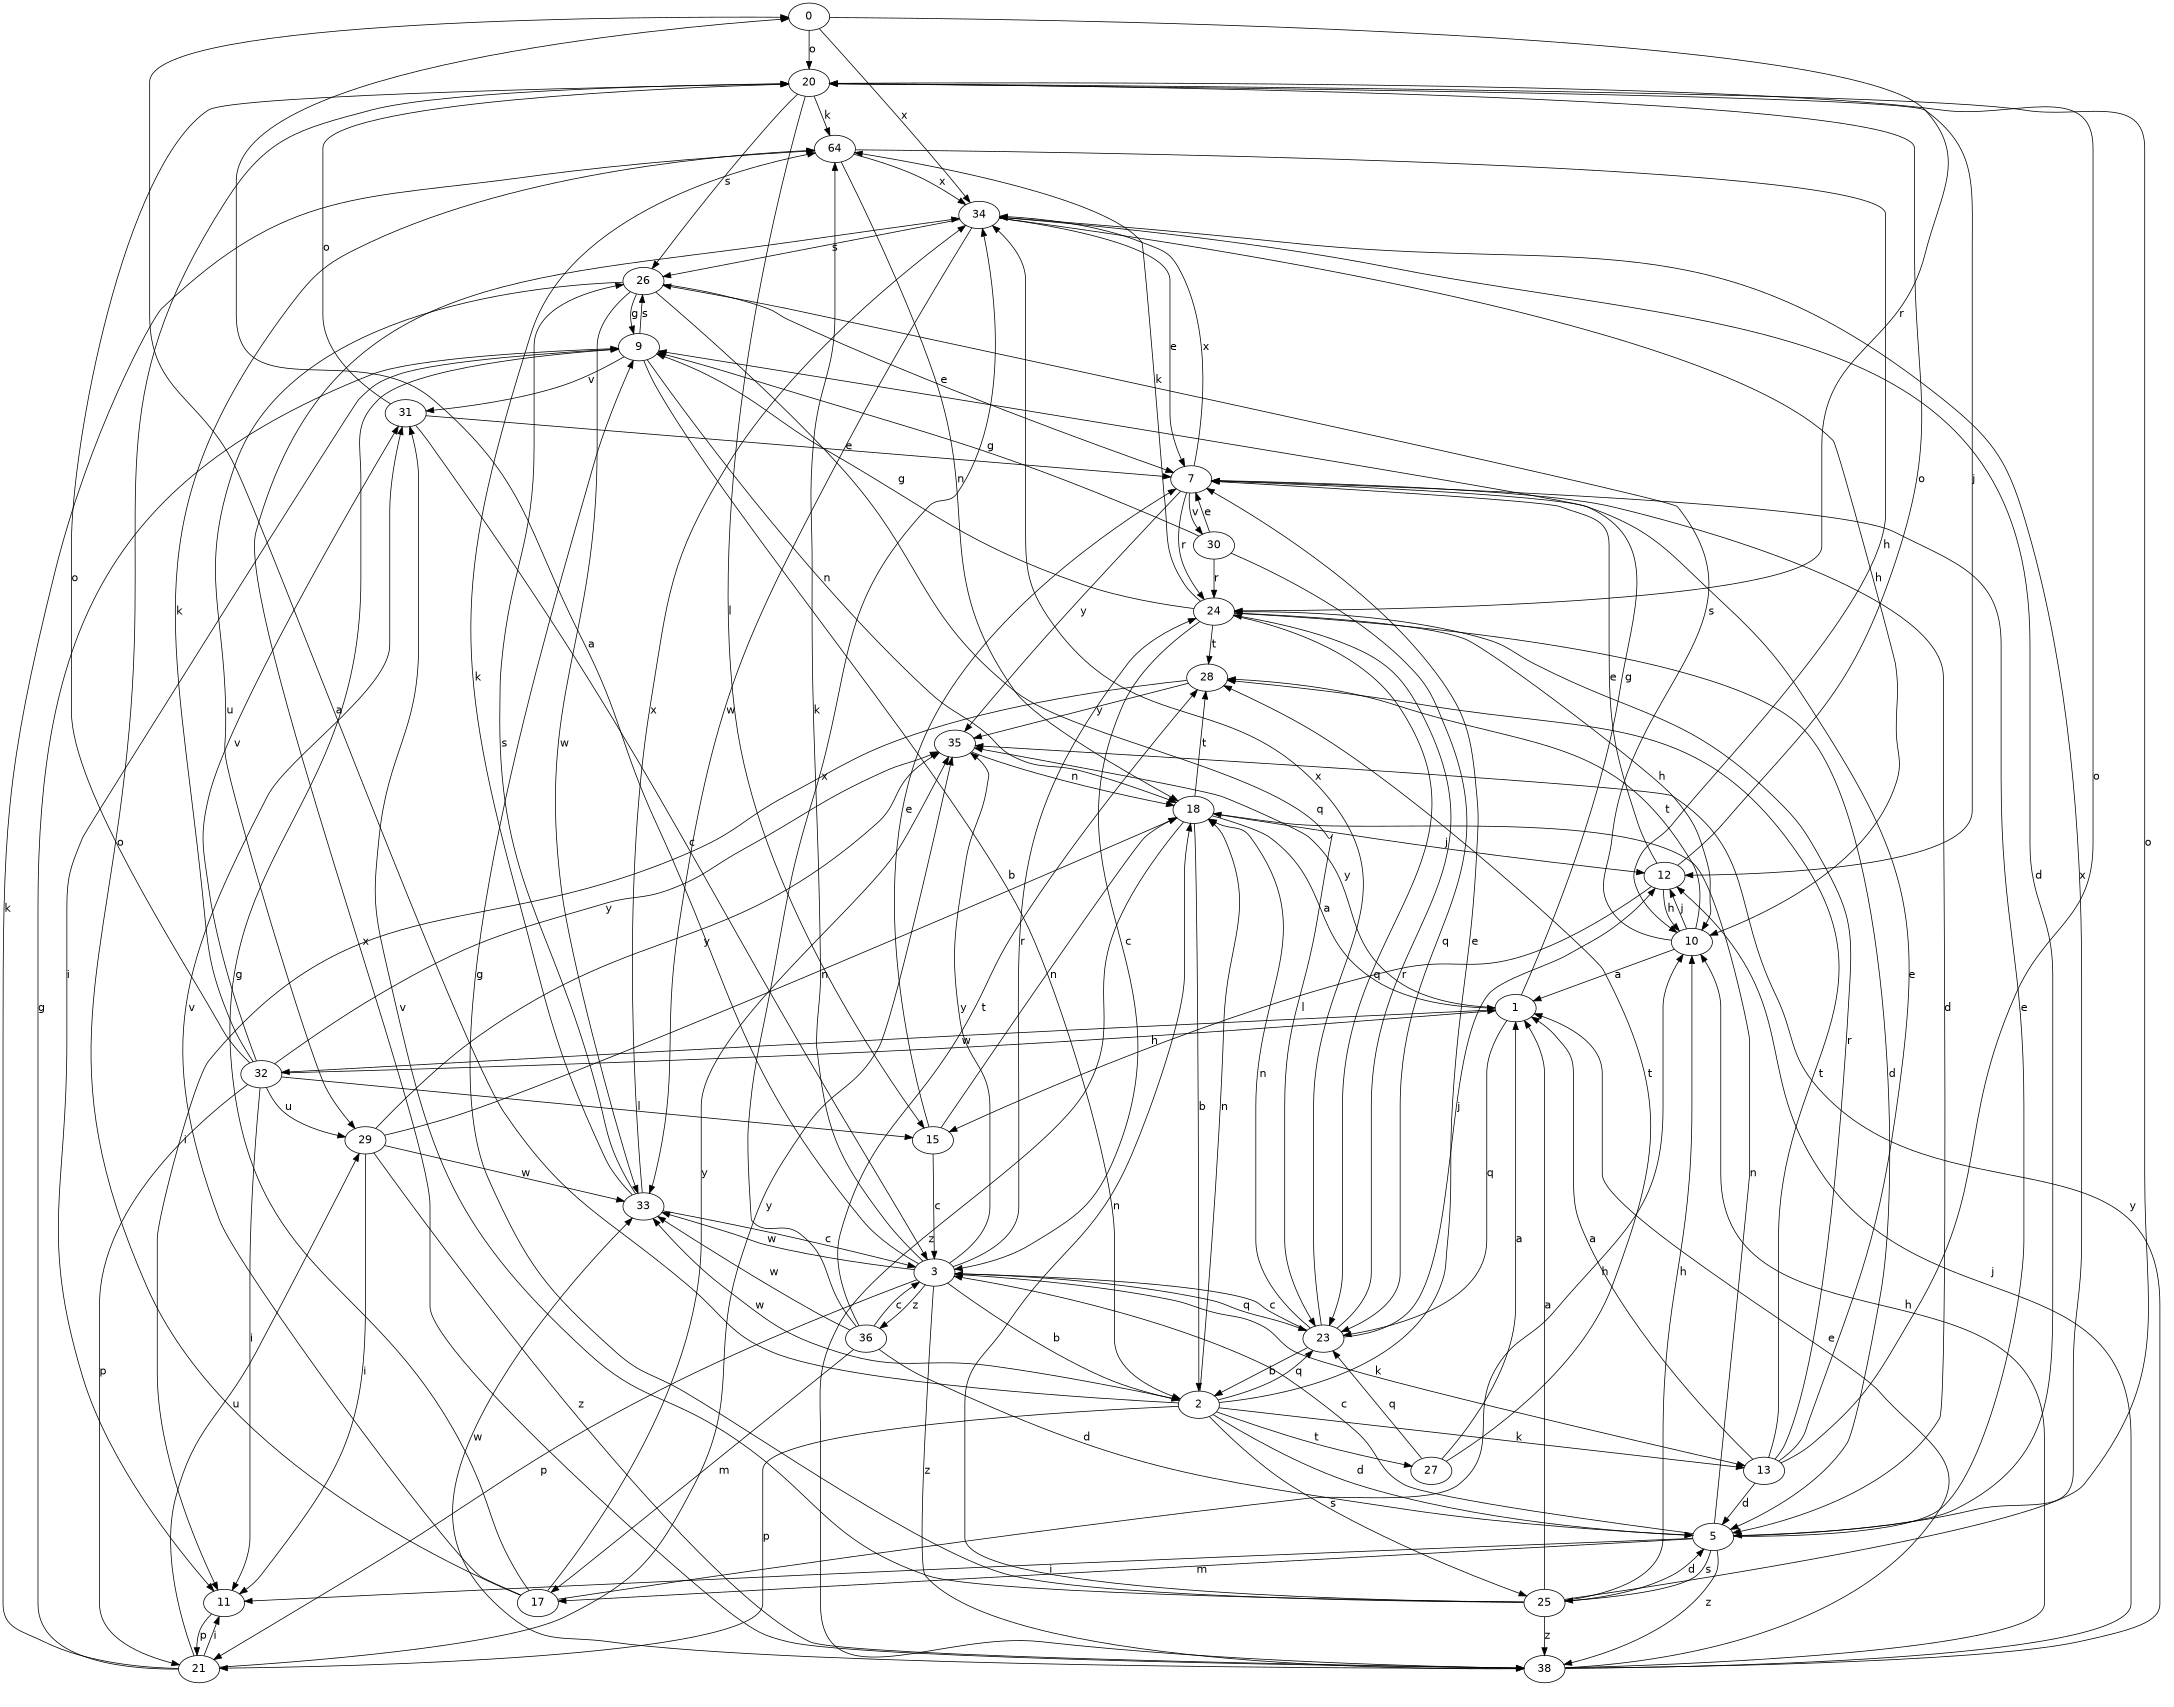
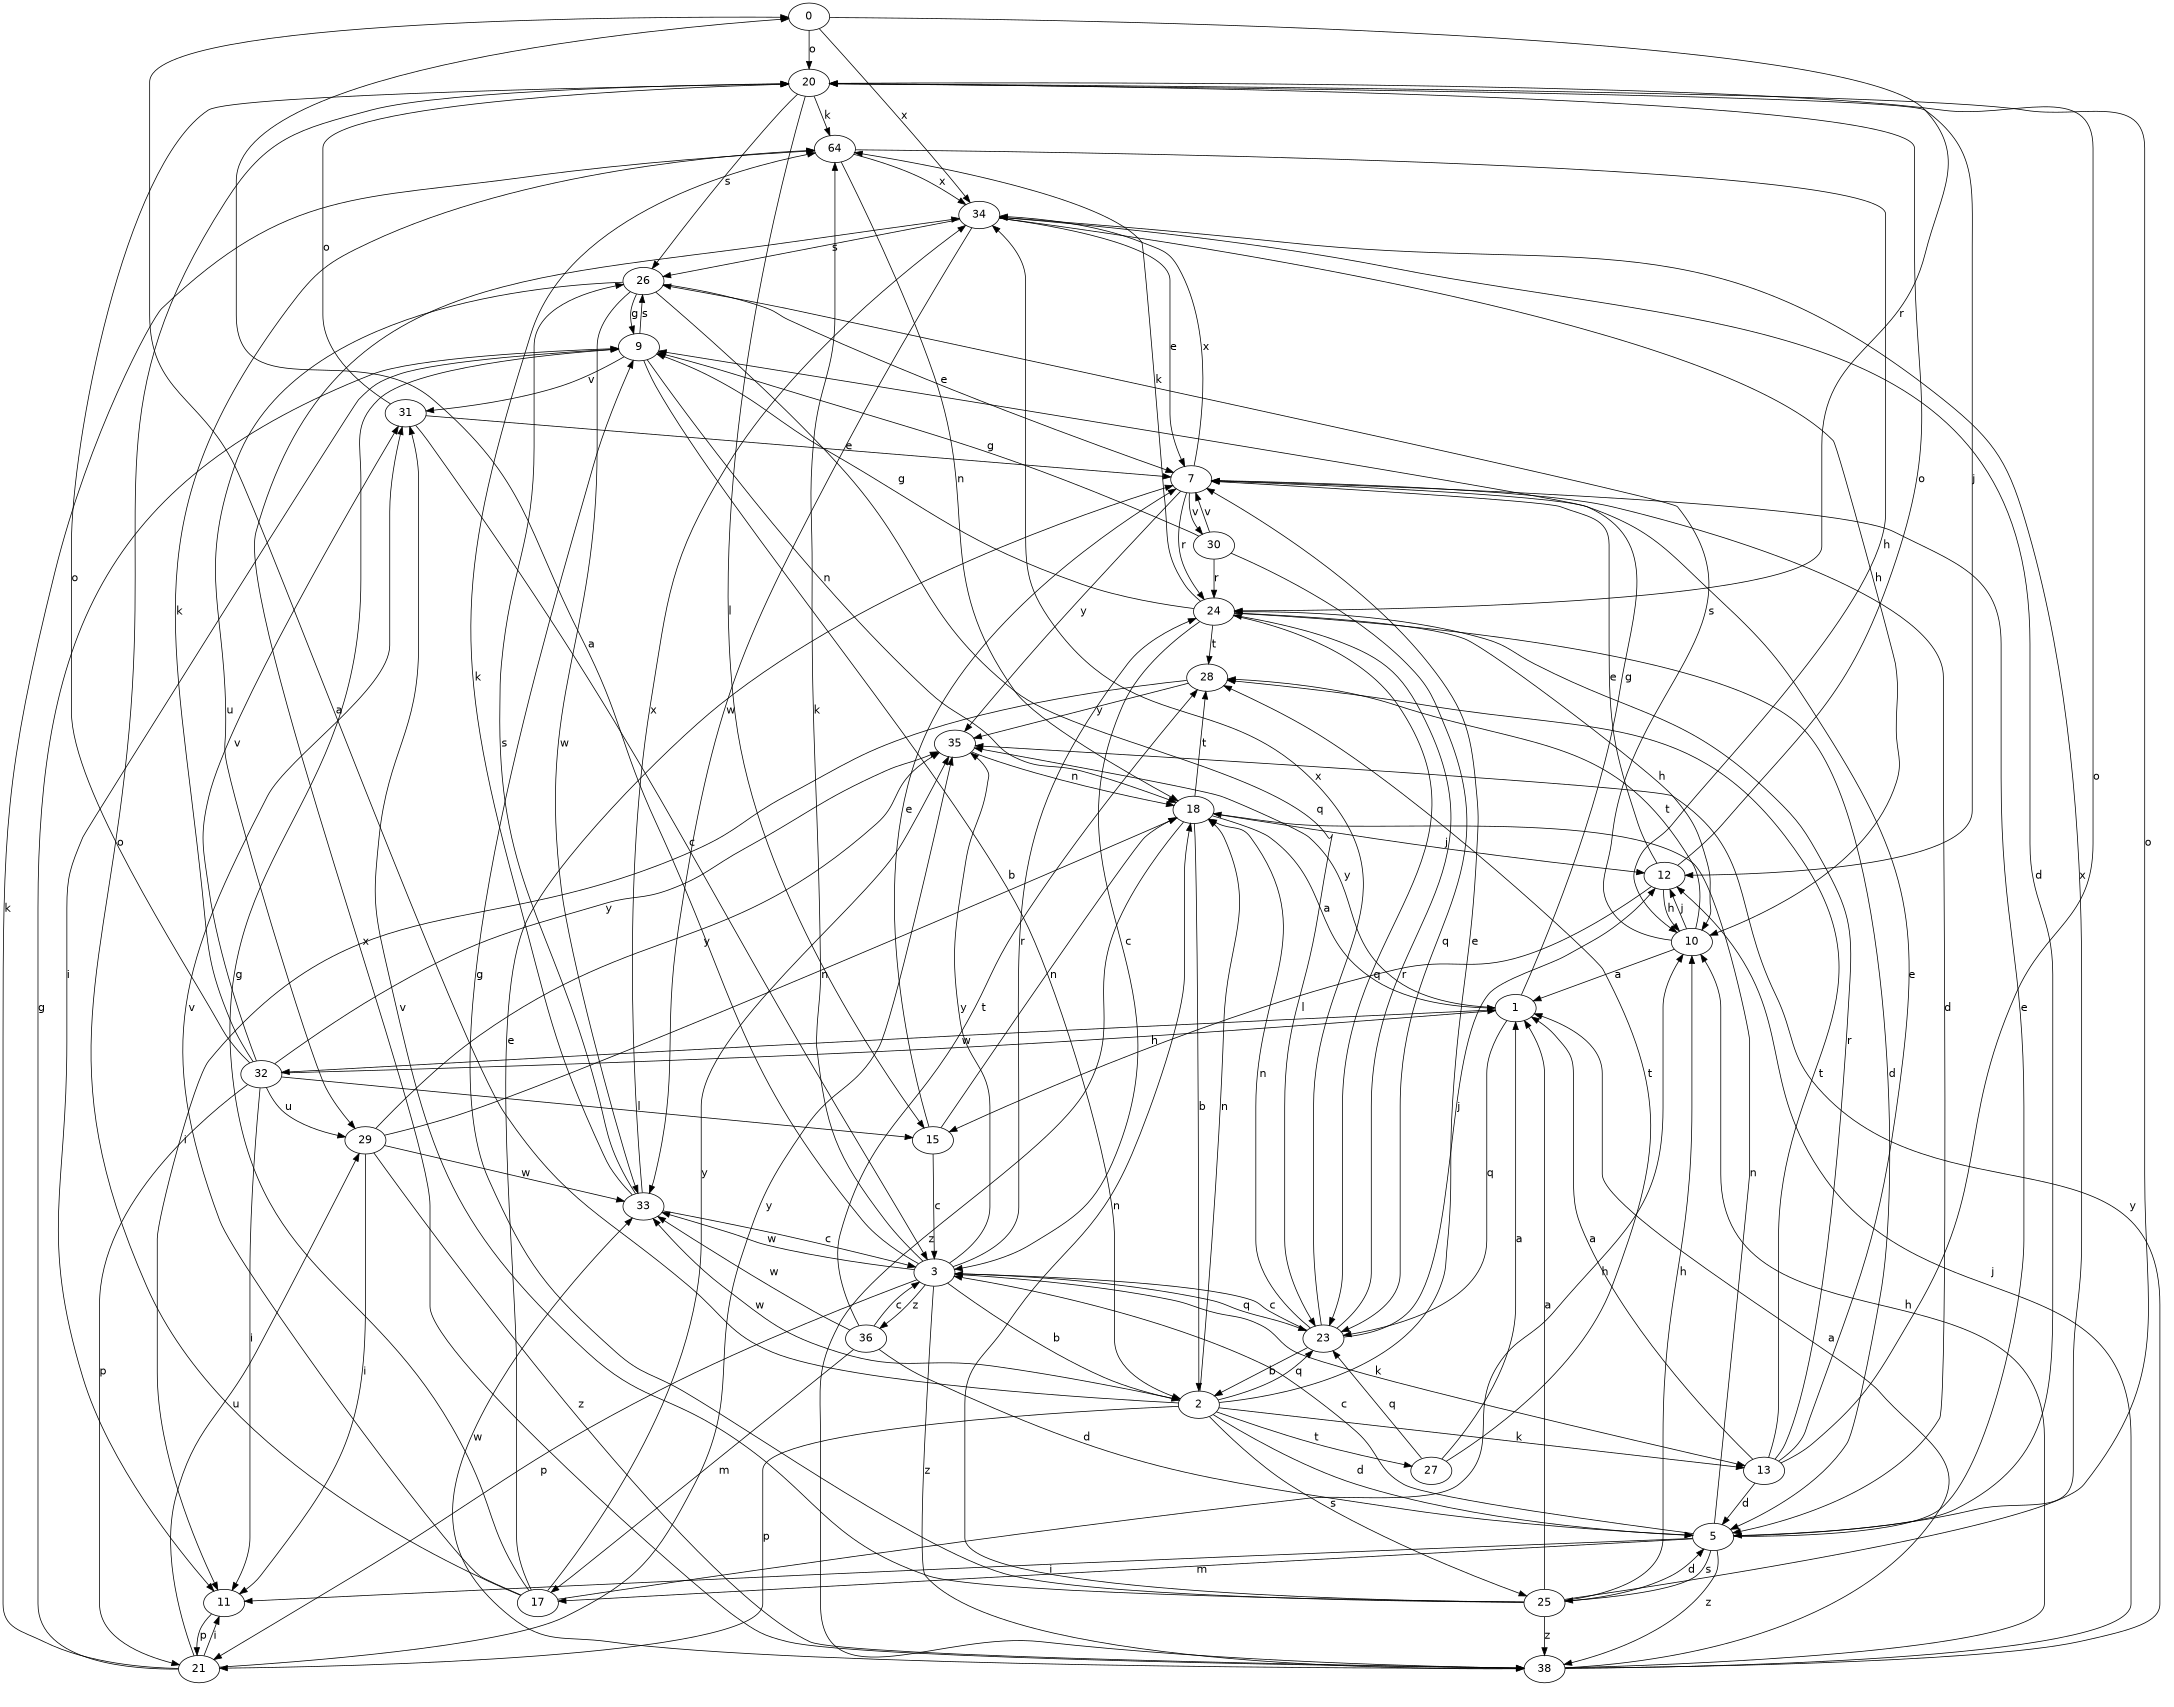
(1208, 512) -> (1208, 512)
(824, 757) -> none
none -> (581, 844)
(1831, 1339) -> (1831, 1339)
